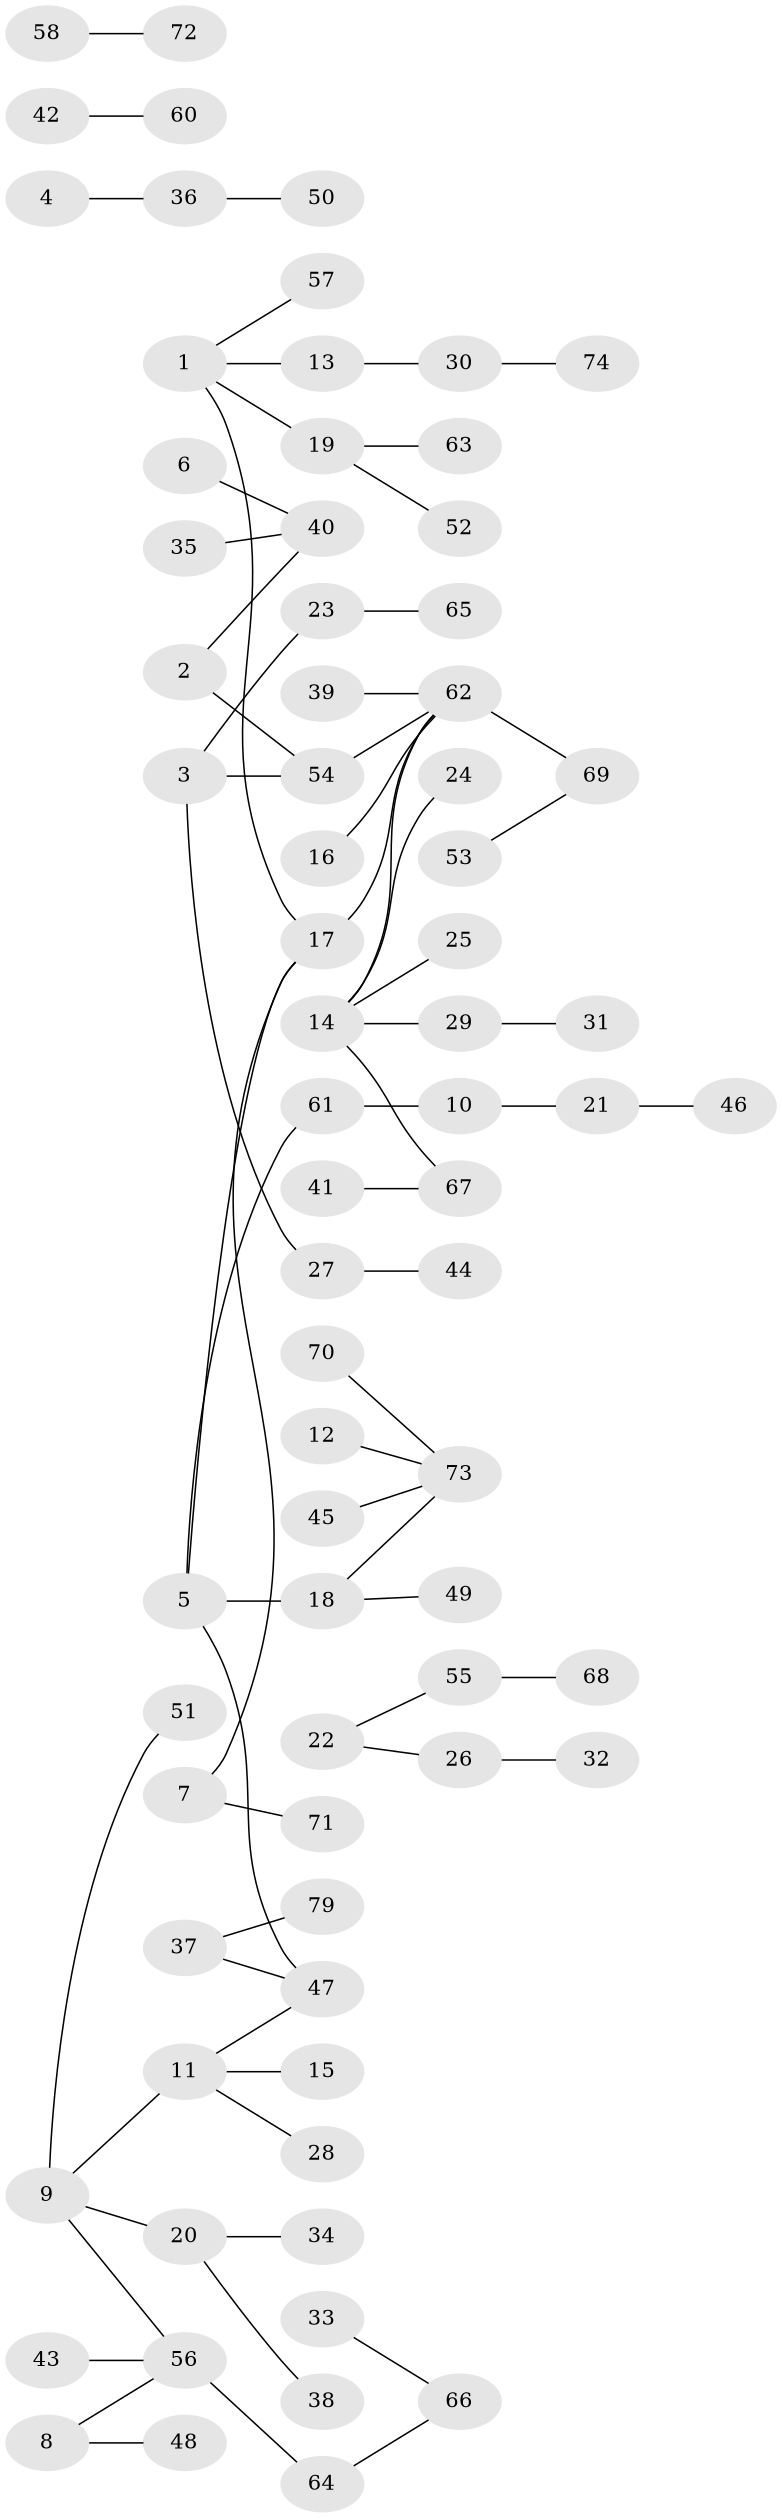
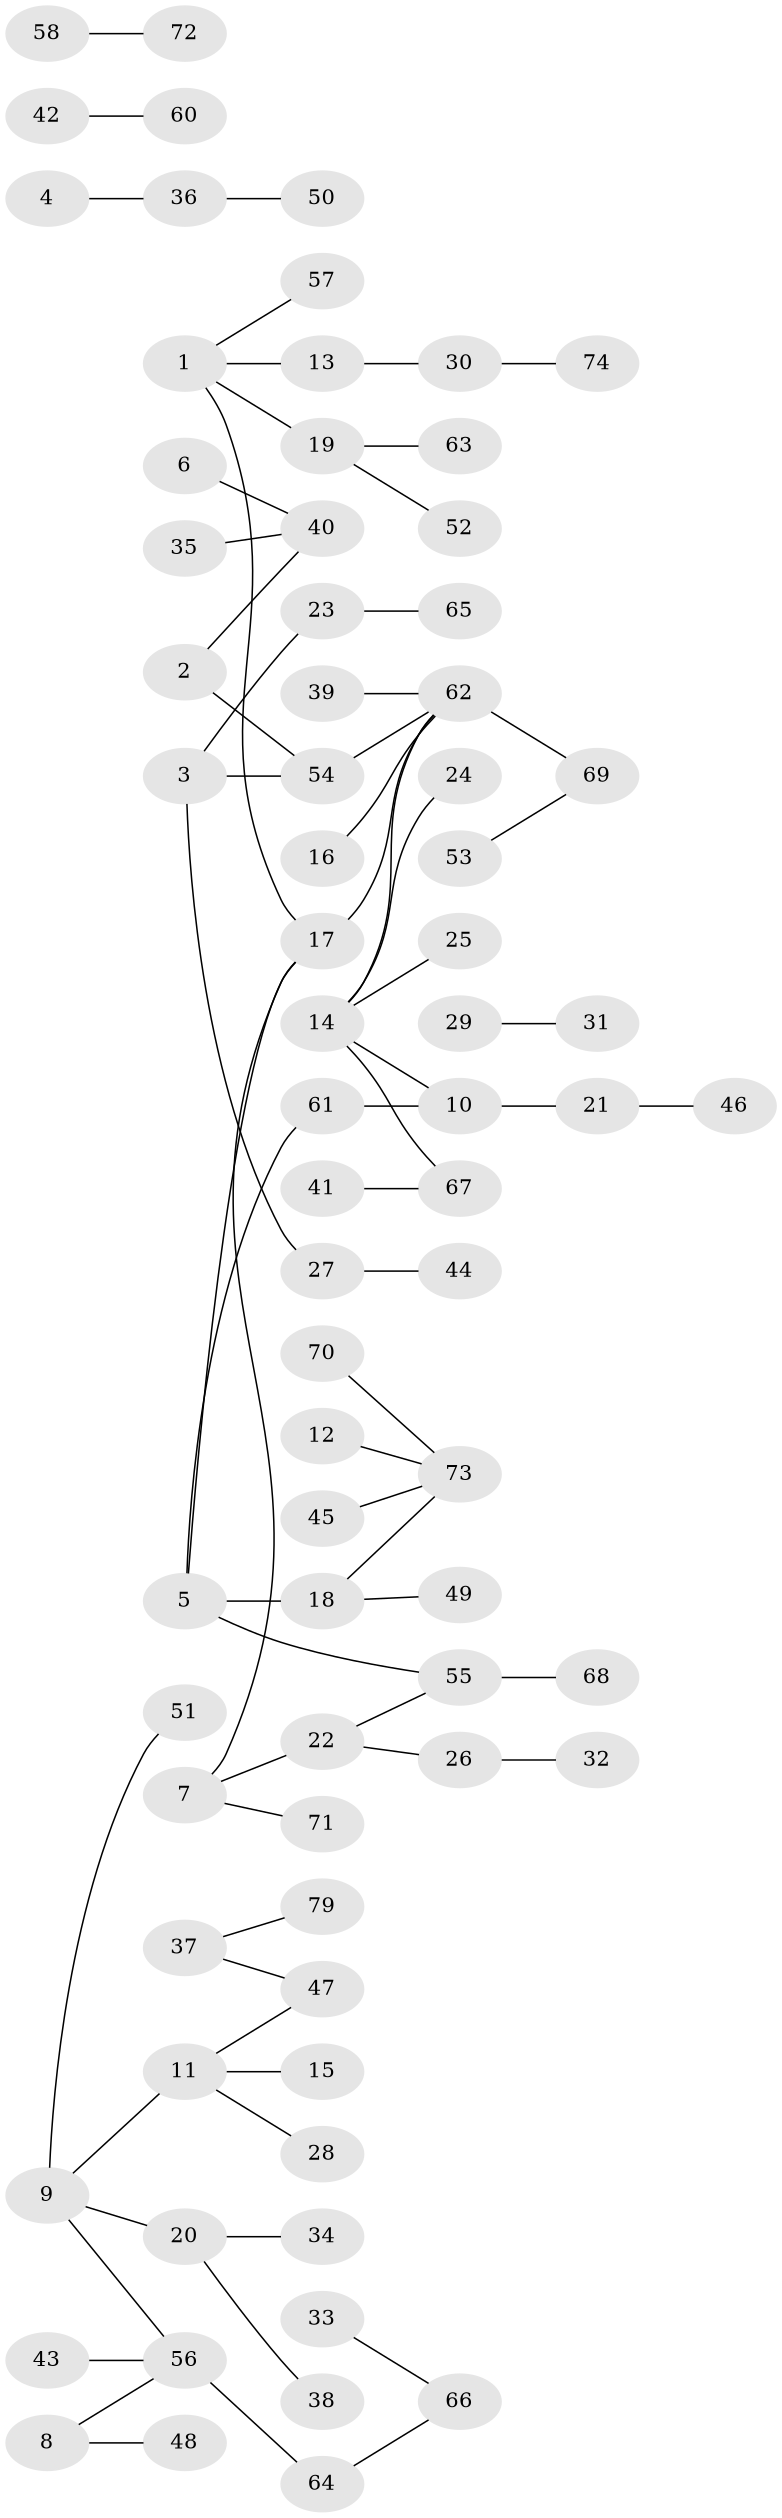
(391, 1024) -> (391, 1065)
none -> (254, 1768)
(248, 1798) -> (317, 1652)
